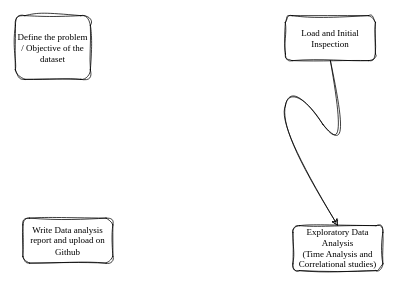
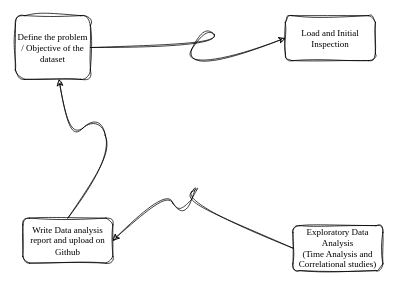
none -> (212, 32)
(289, 100) -> none
none -> (106, 139)
none -> (191, 194)
